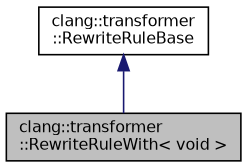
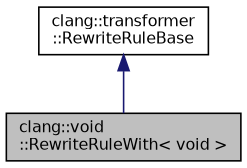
(124, 137) -> (124, 137)
